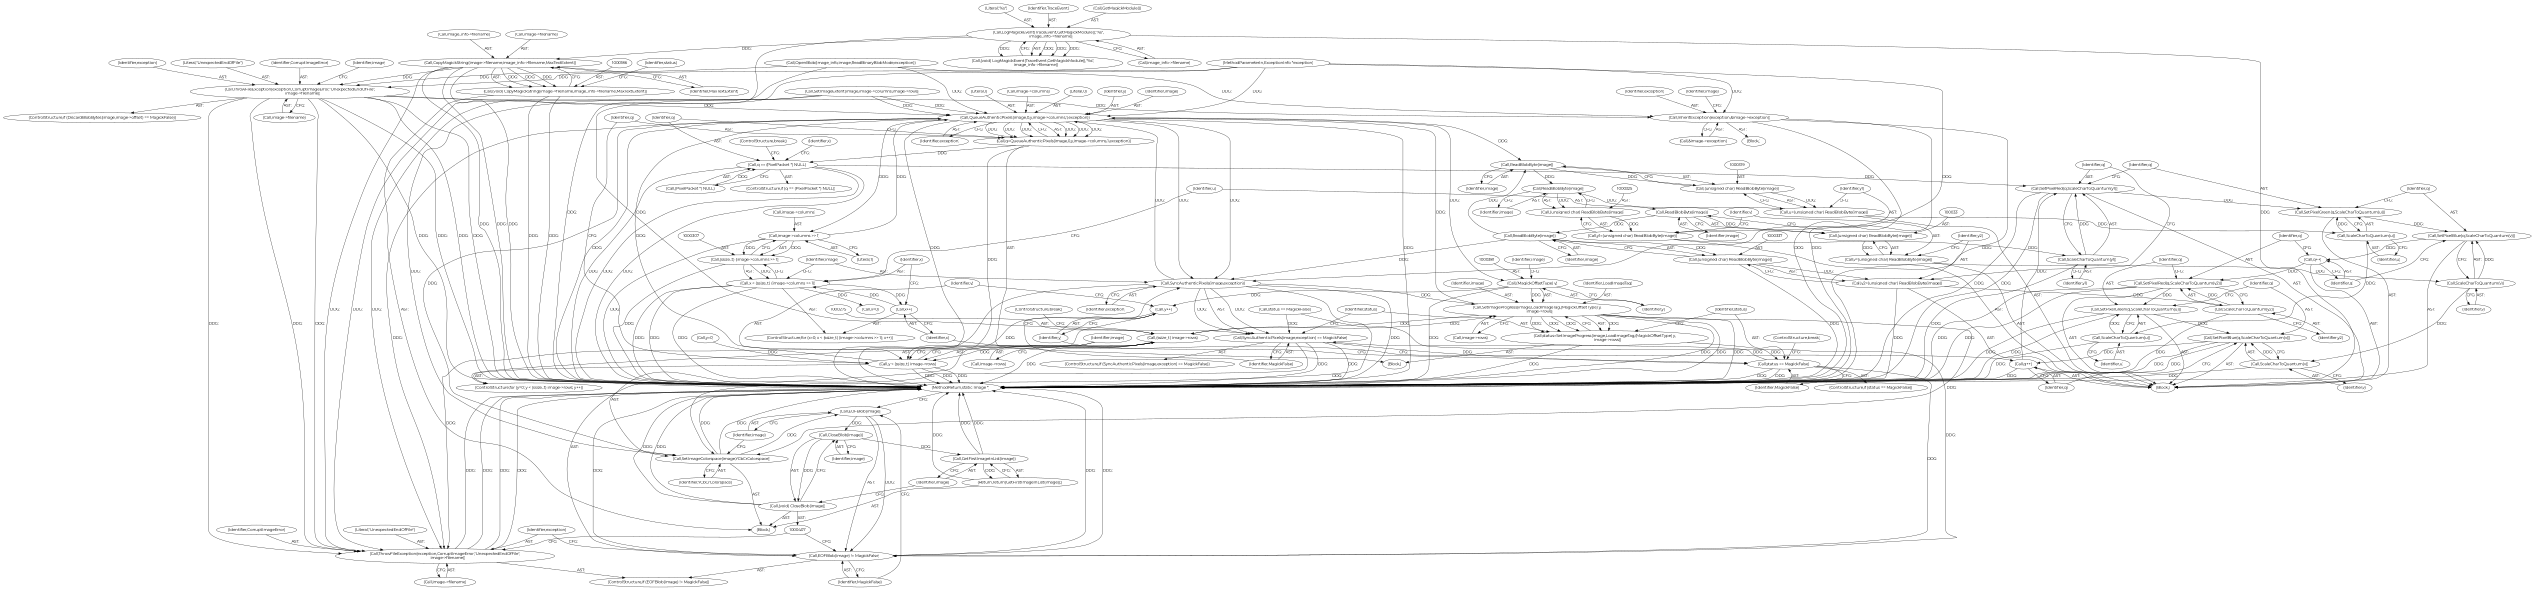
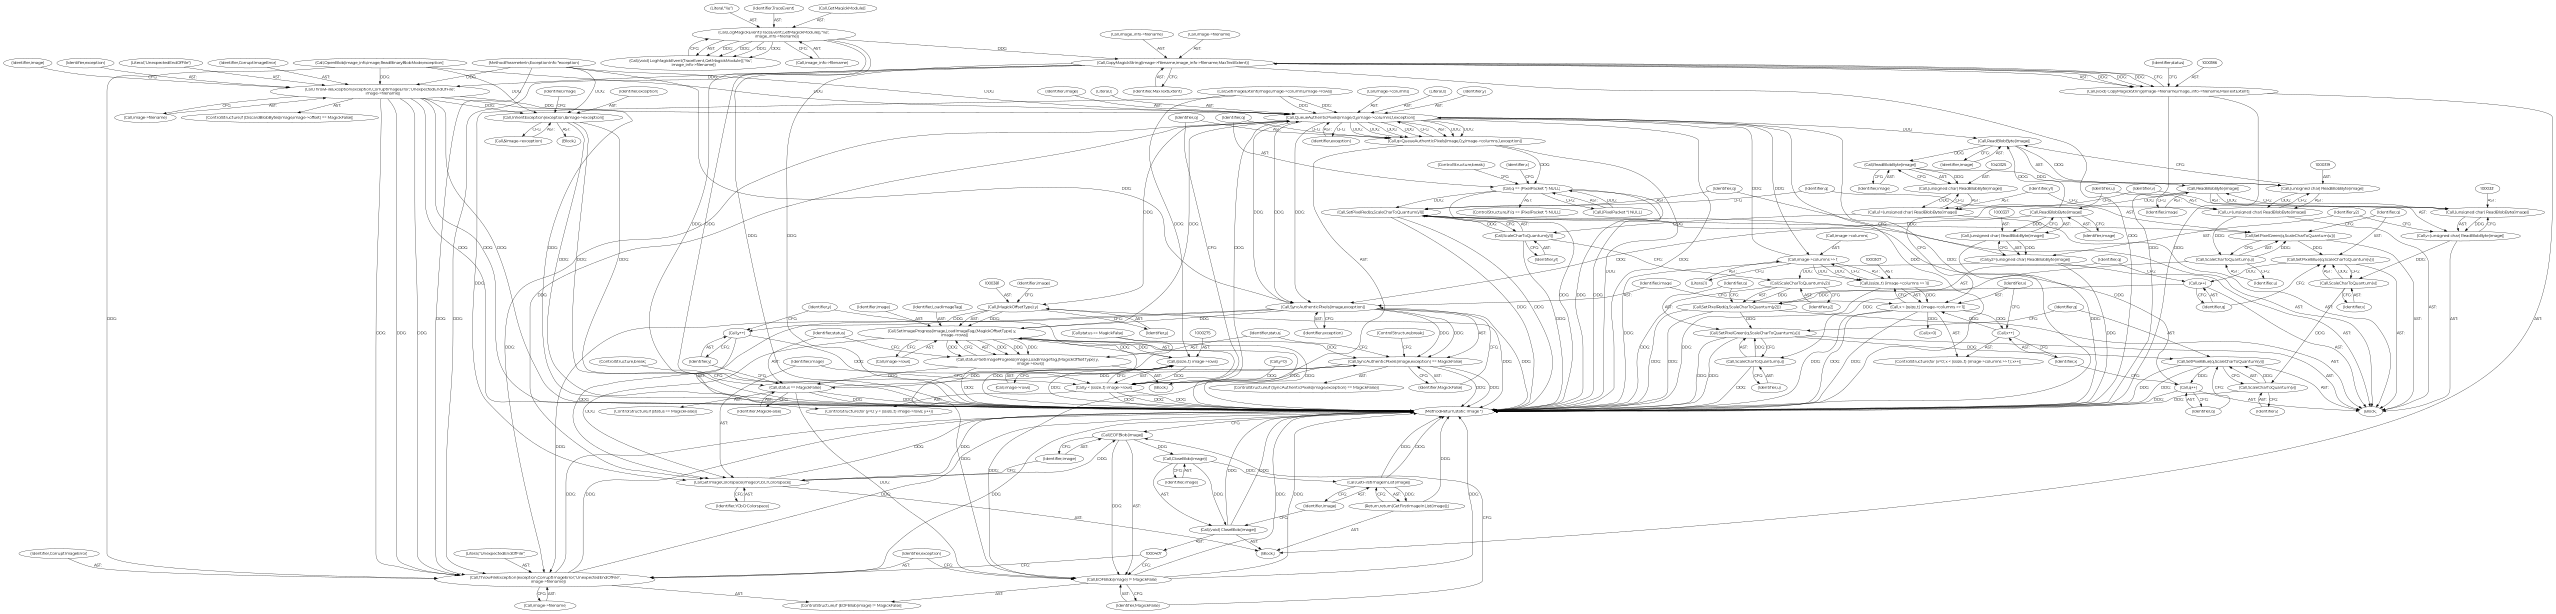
(1625, 189) -> (1999, 165)
(2228, 290) -> (1653, 264)
(575, 447) -> (994, 471)
(816, 471) -> none
